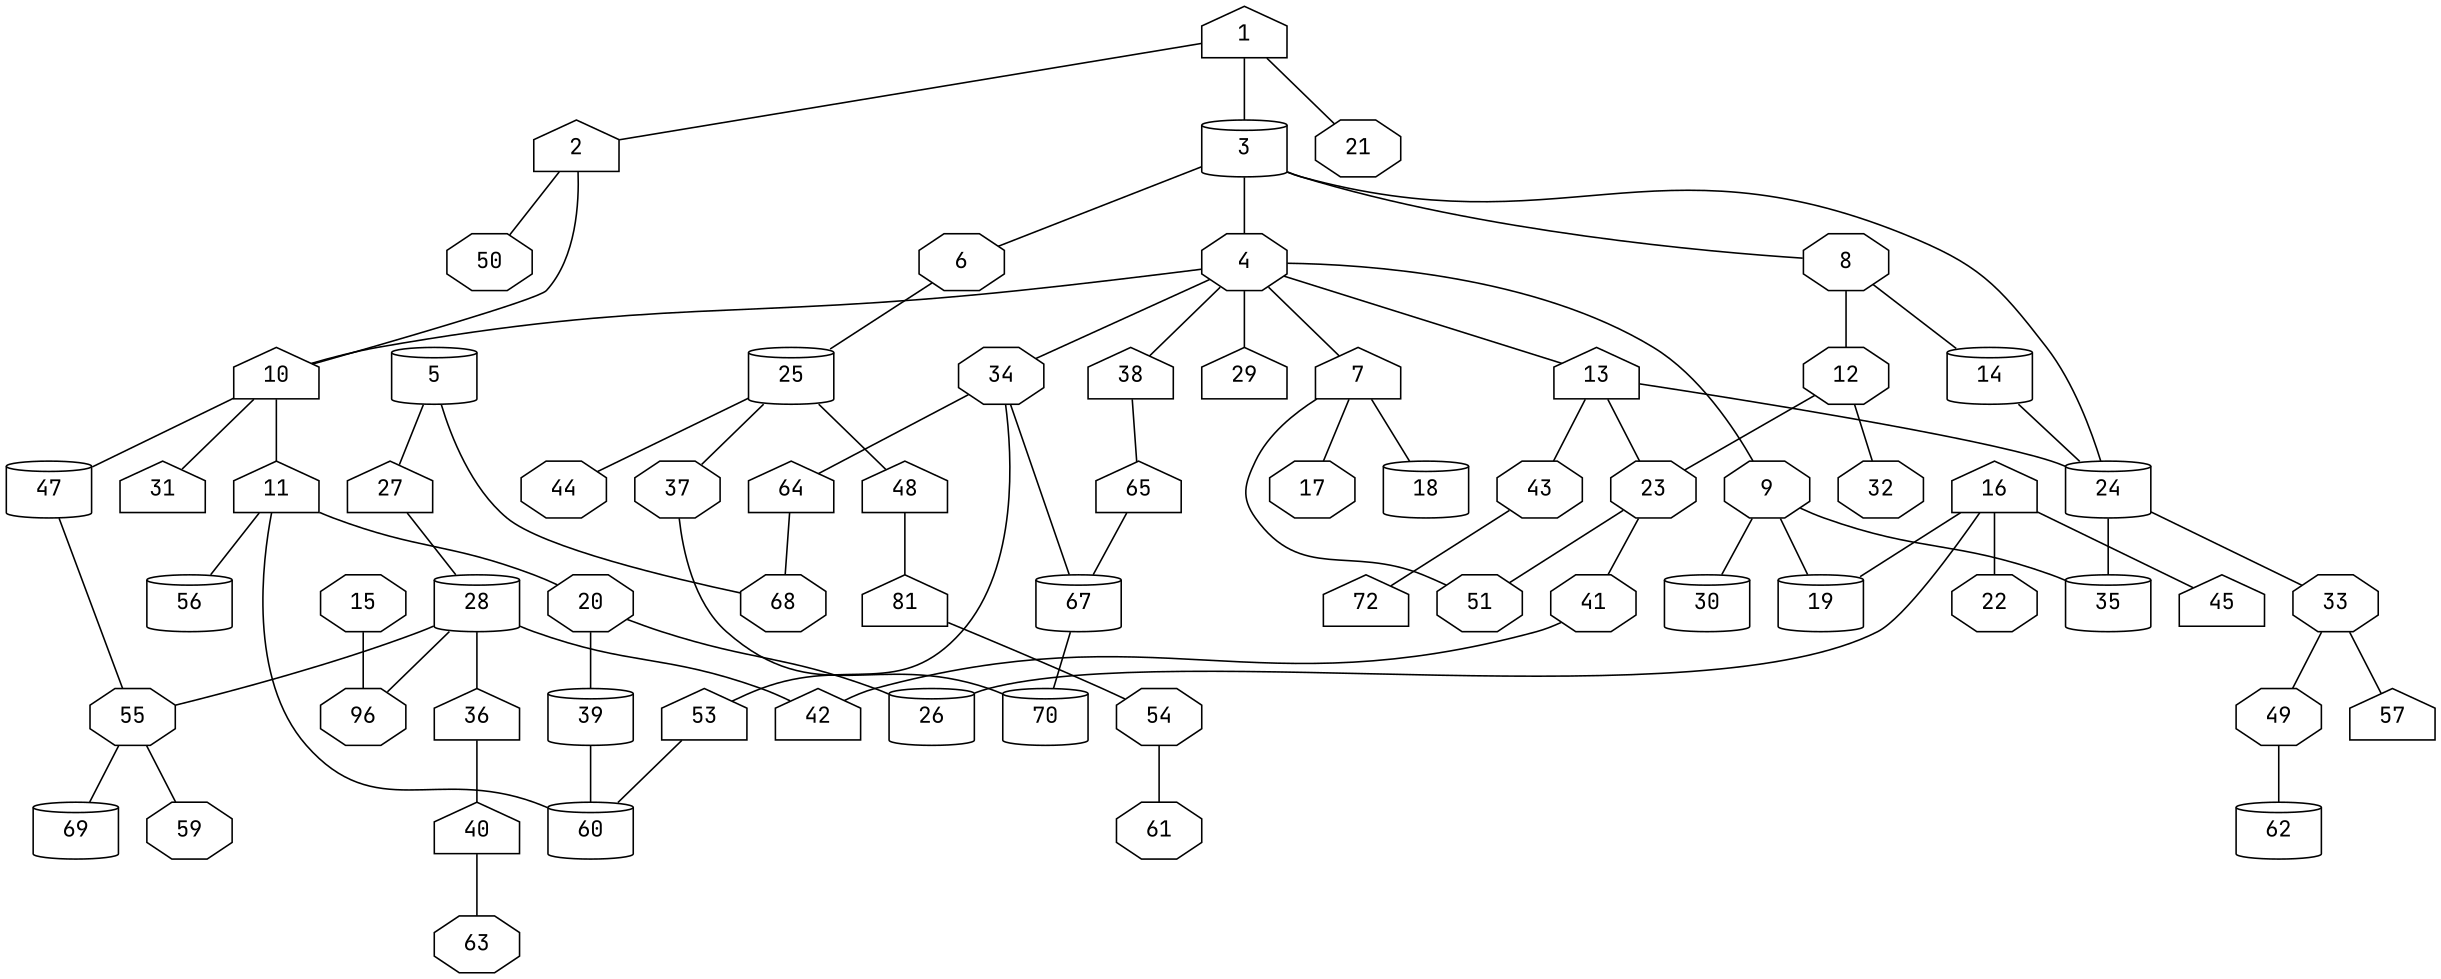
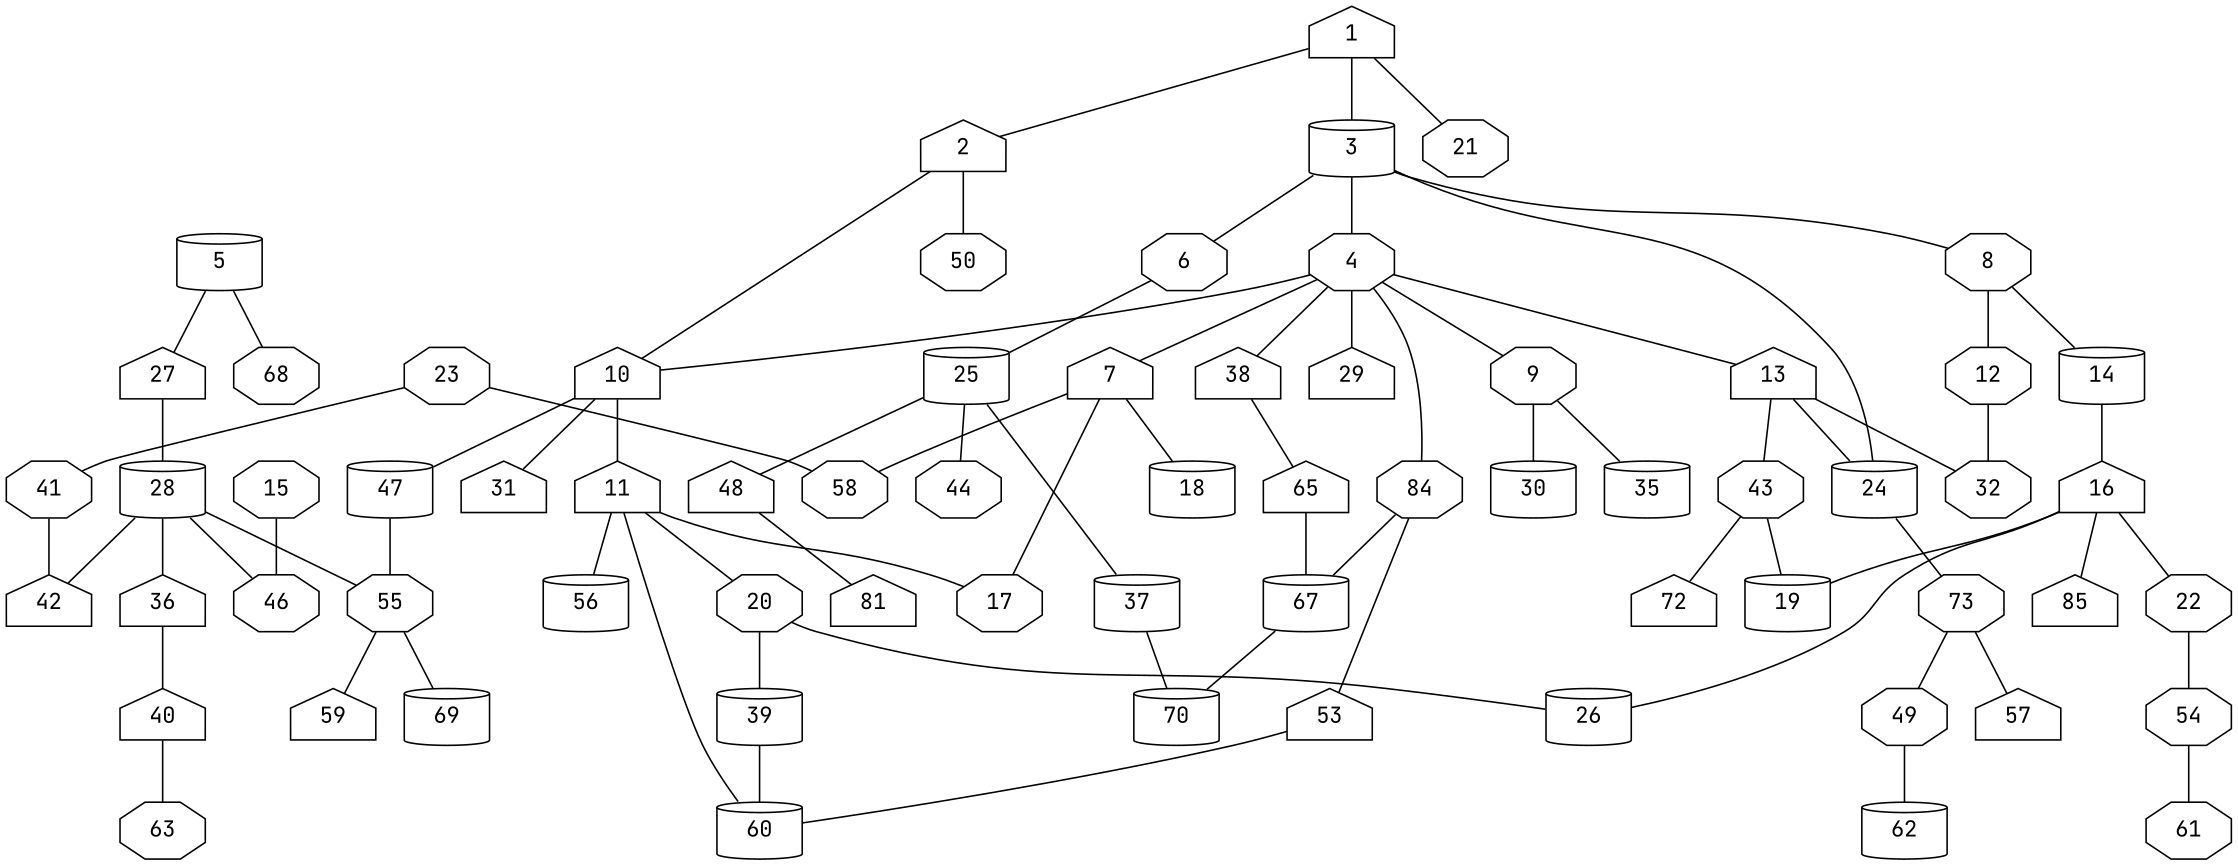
(1001, 376) -> (1420, 490)
(1624, 430) -> (1885, 435)
(1750, 433) -> none
(2049, 433) -> (2102, 433)
(677, 490) -> (1137, 603)
(791, 490) -> none
(2108, 535) -> none
(1794, 547) -> (1774, 547)
none -> (828, 552)
(1480, 603) -> (845, 490)
(2222, 603) -> (2075, 603)
(2336, 603) -> (1961, 603)
(1019, 652) -> (2189, 660)
(363, 717) -> (276, 603)
(190, 831) -> (333, 717)
